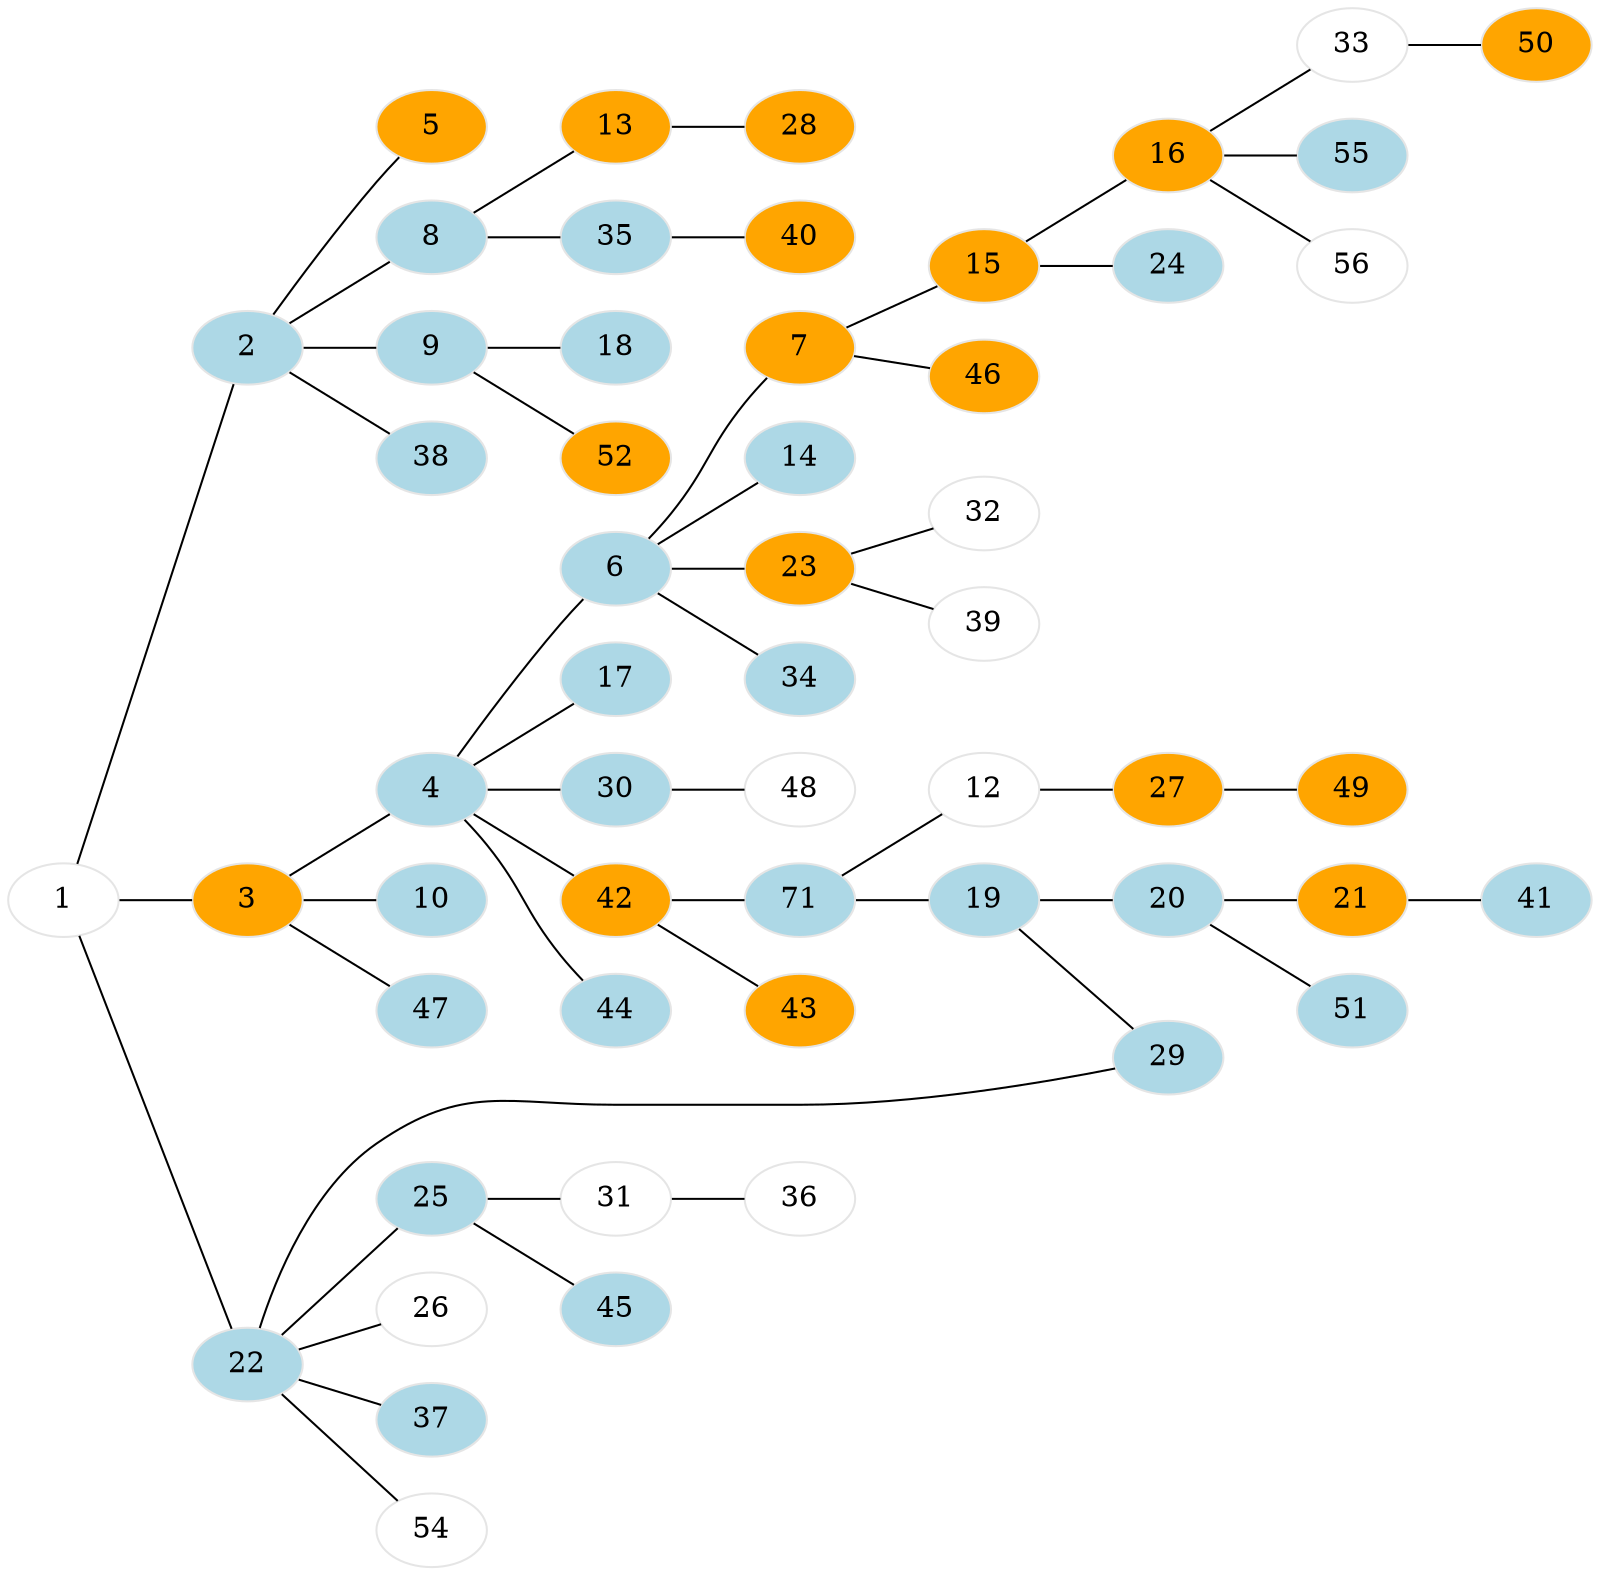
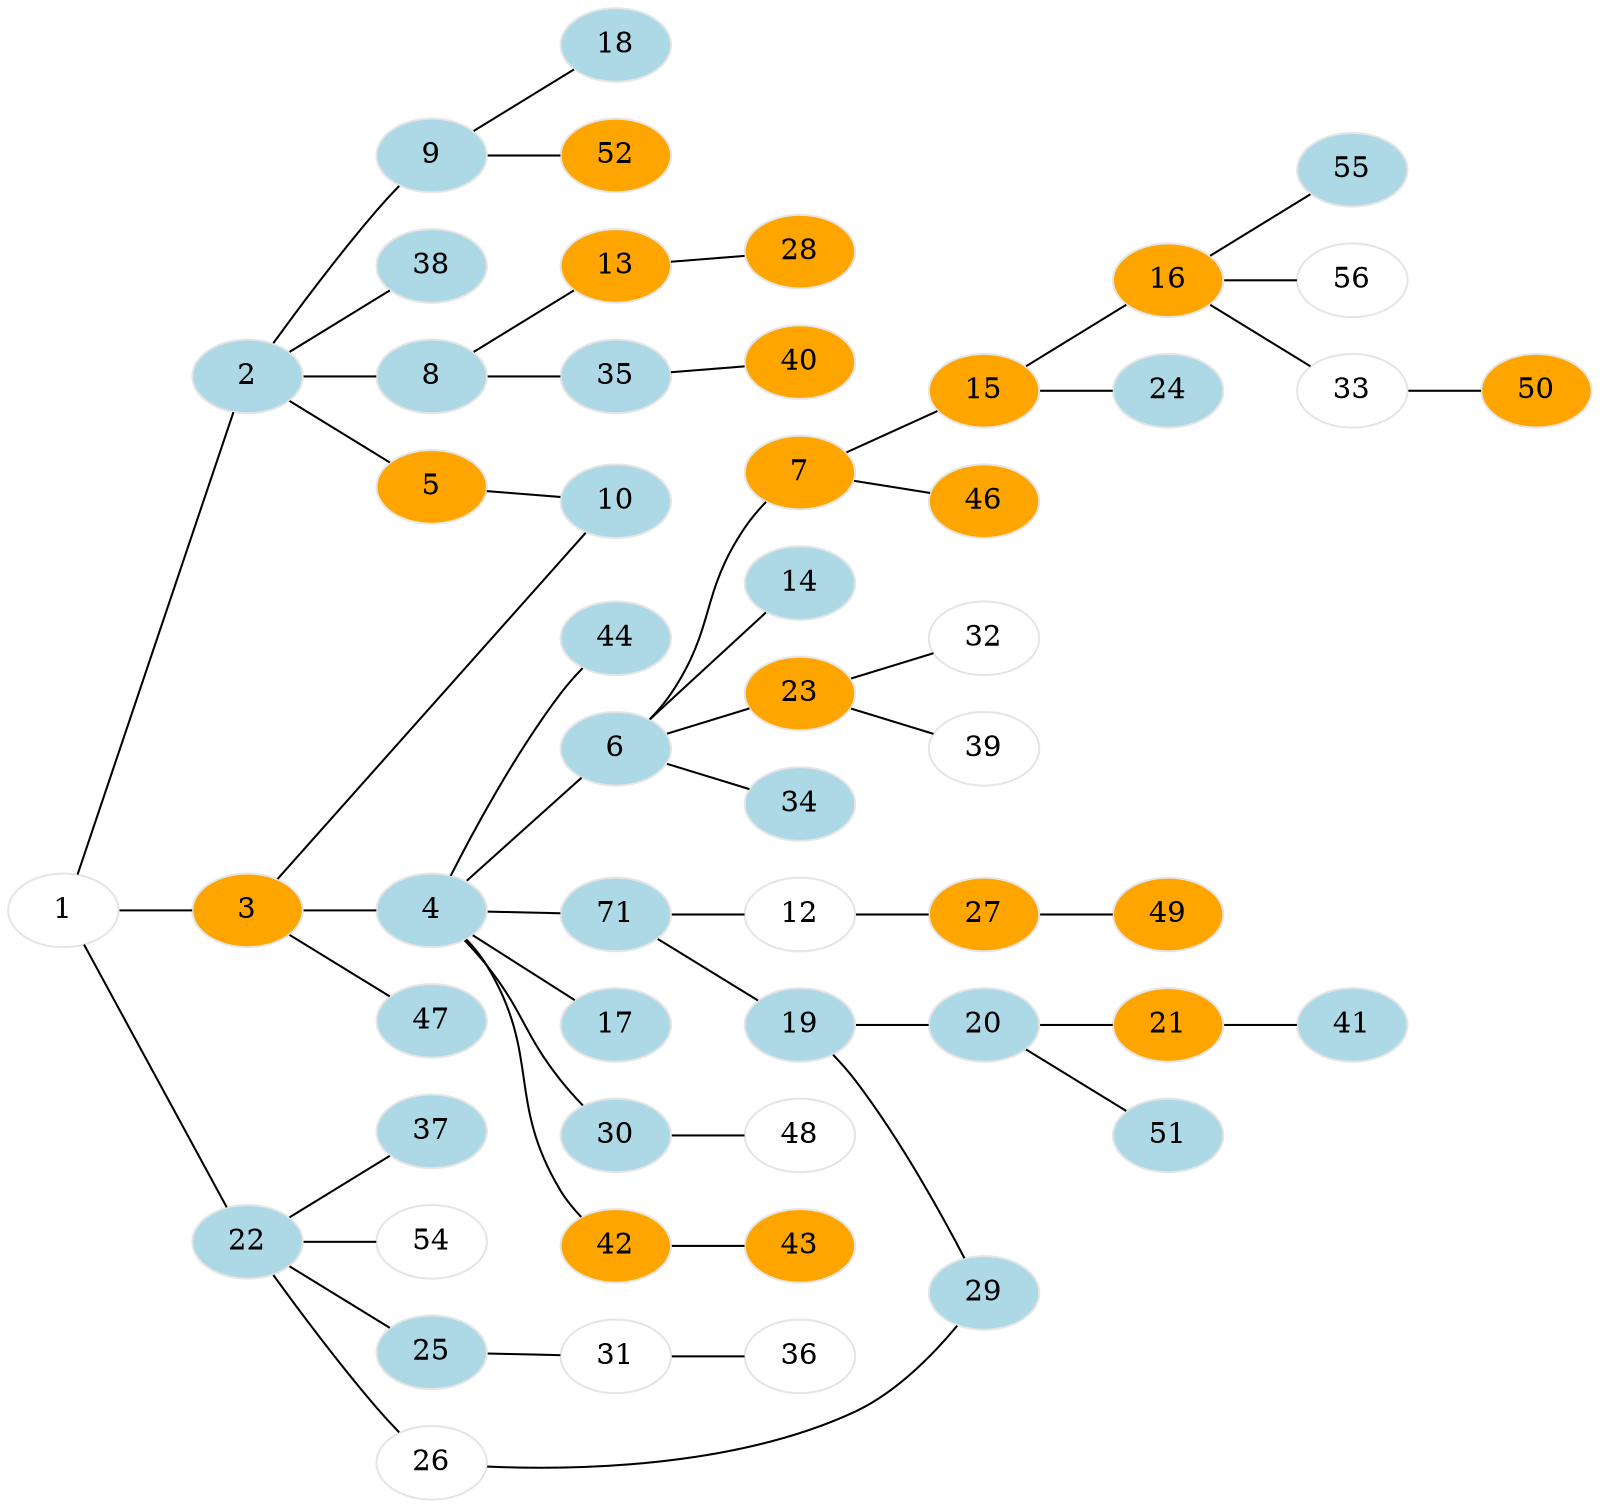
none -> (524, 494)
(708, 900) -> (524, 912)
(631, 1105) -> (741, 1448)
(616, 1309) -> none
